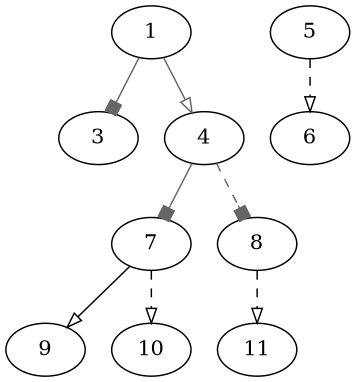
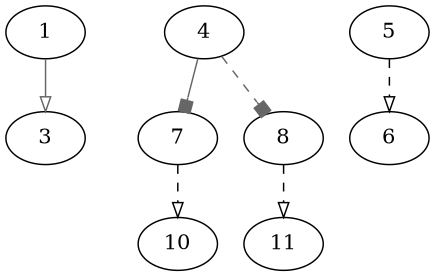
(128, 79) -> (46, 78)
(174, 79) -> none
(46, 350) -> none
